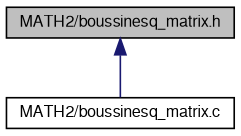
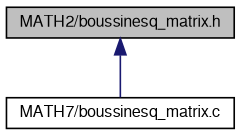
(120, 113) -> (120, 113)
